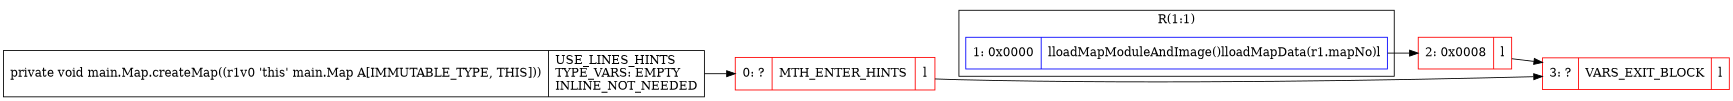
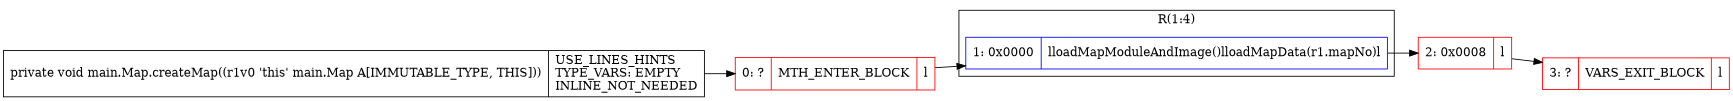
(1177, 20) -> (1177, 20)
(843, 73) -> (844, 73)
(1234, 82) -> (946, 67)
